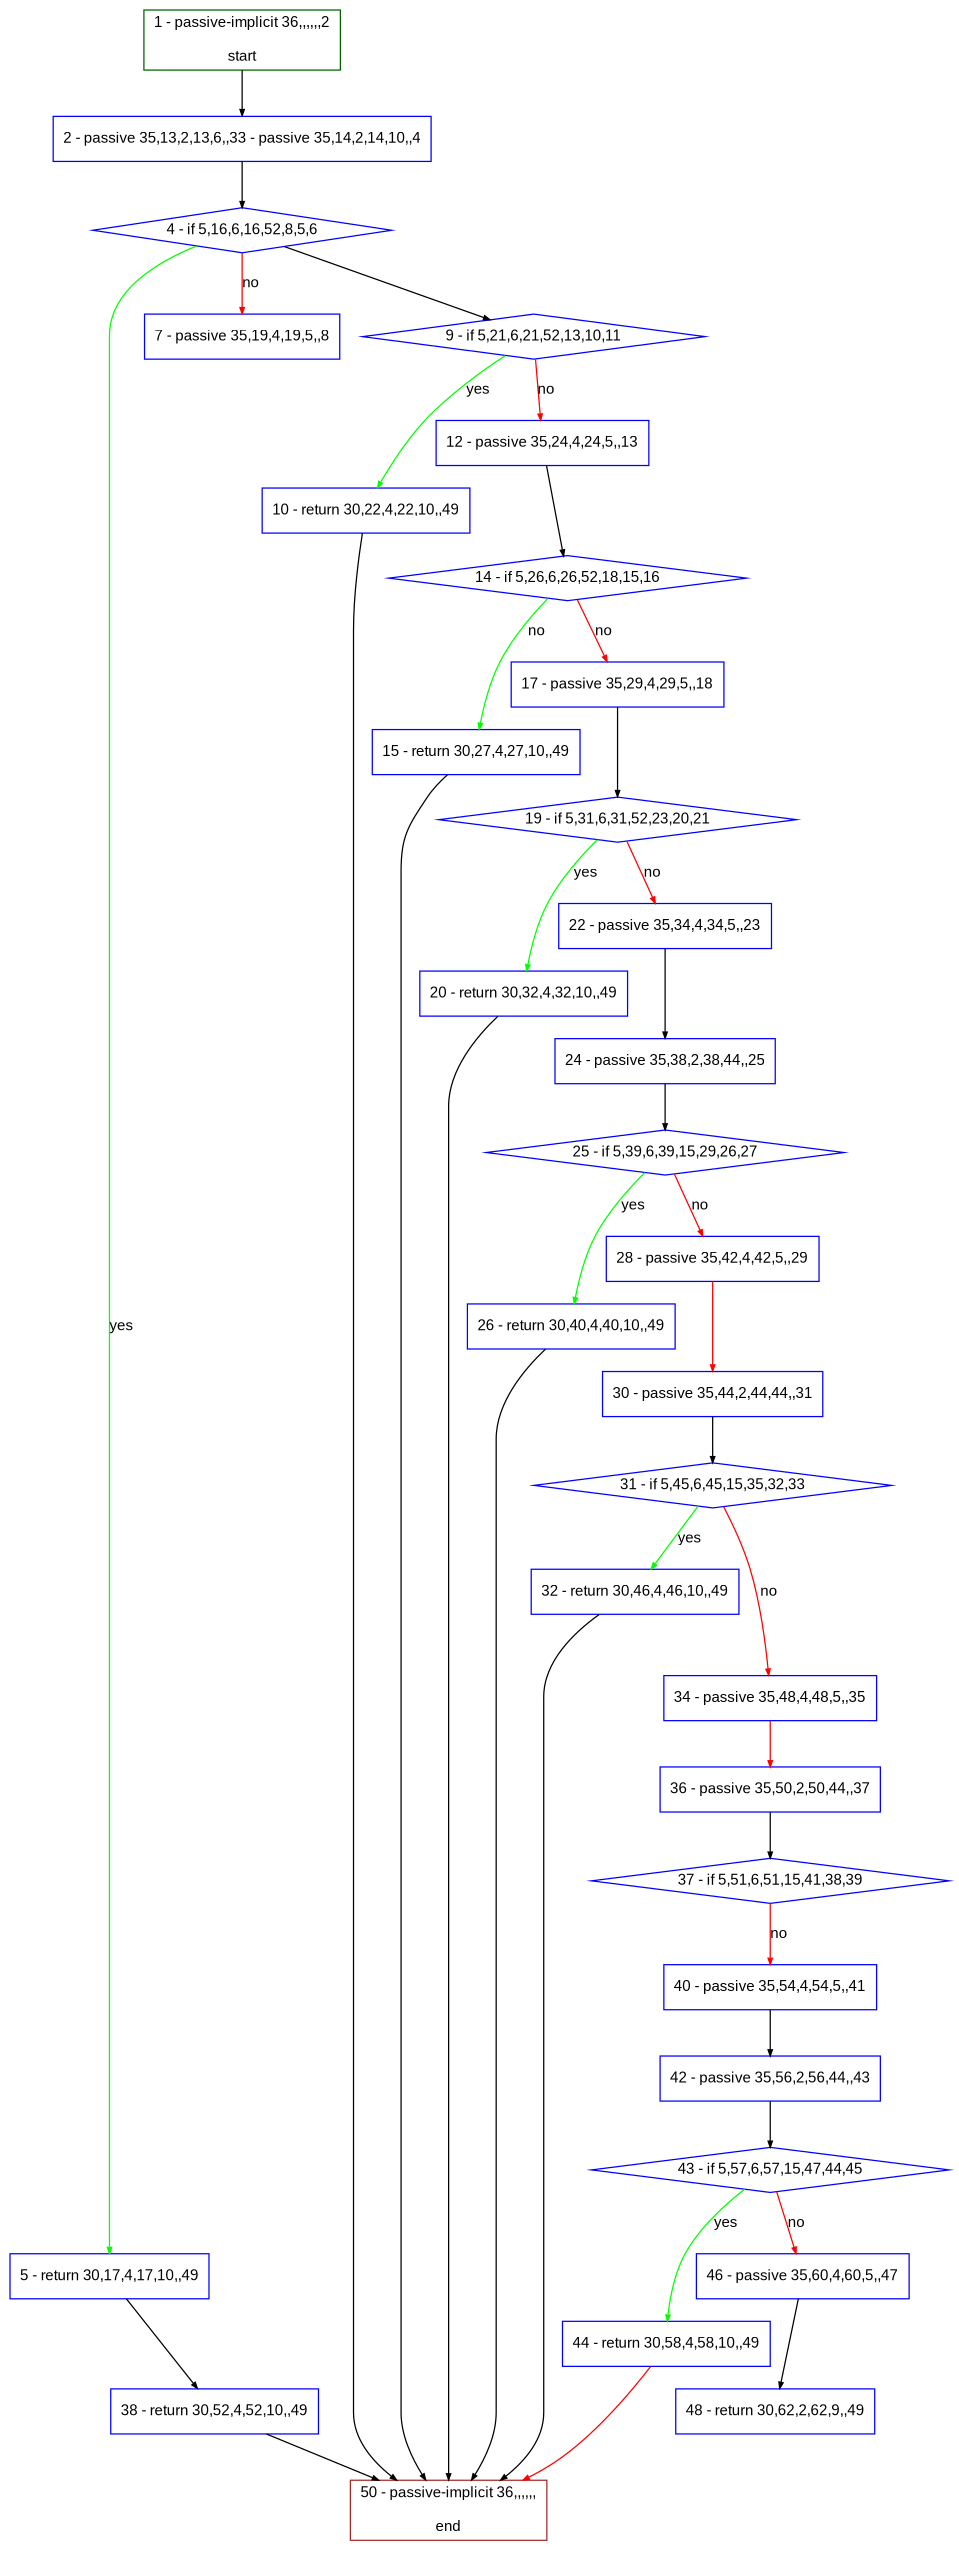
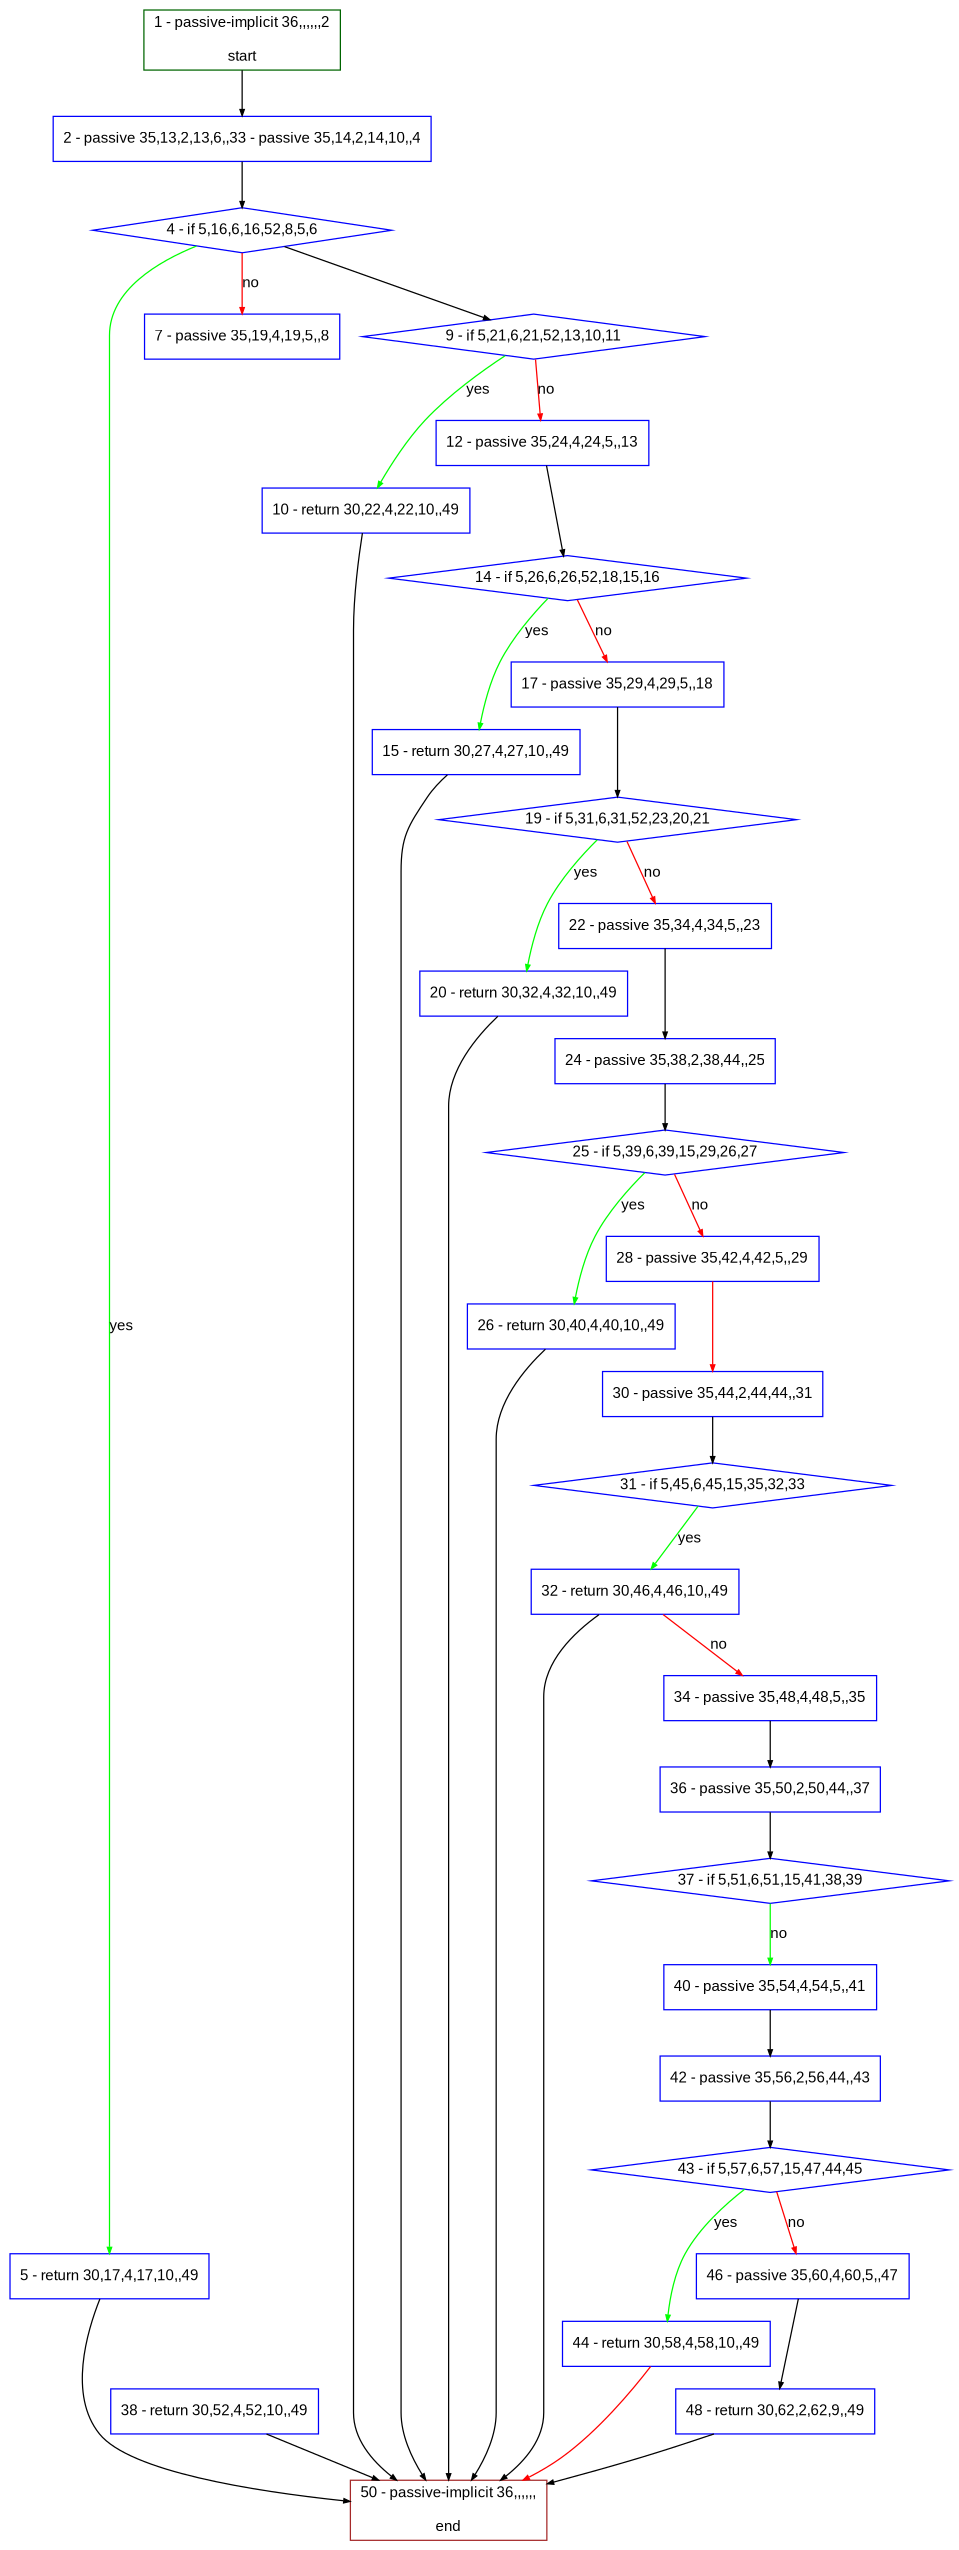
(537, 631) -> (537, 631)
(755, 1585) -> (700, 1643)
(770, 1741) -> (770, 1741)
(770, 1931) -> (770, 1931)
(160, 2341) -> (149, 2463)
none -> (634, 2459)
